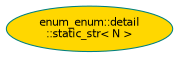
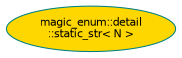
(90, 29) -> (91, 29)
